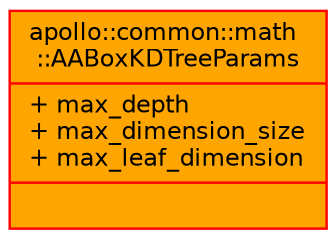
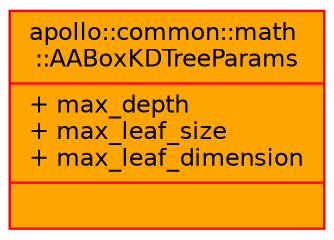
(168, 132) -> (128, 132)
